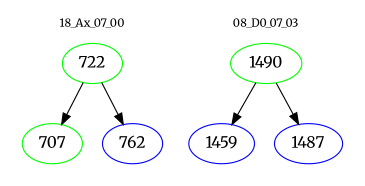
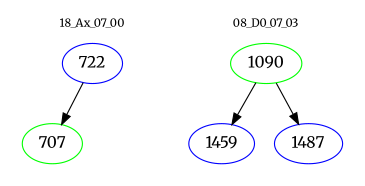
(92, 63) -> (92, 63)
(266, 63) -> (266, 63)
(133, 144) -> none
